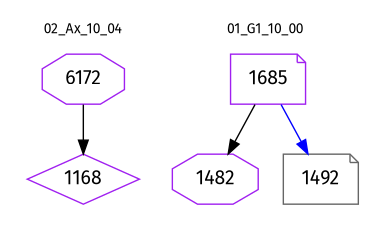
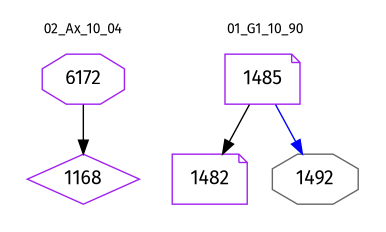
(265, 30) -> (265, 30)
(268, 79) -> (262, 79)
(215, 179) -> (210, 179)
(321, 179) -> (315, 179)
